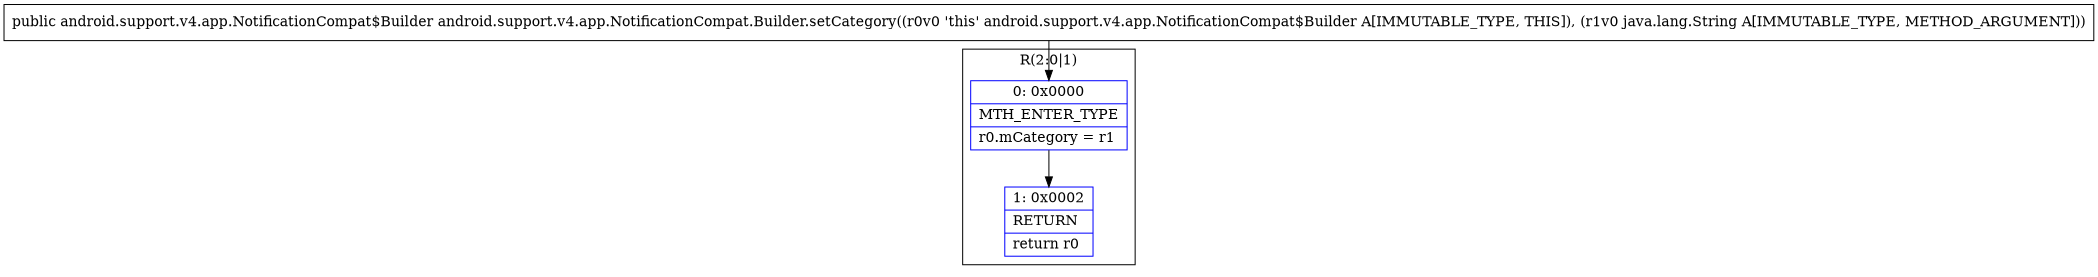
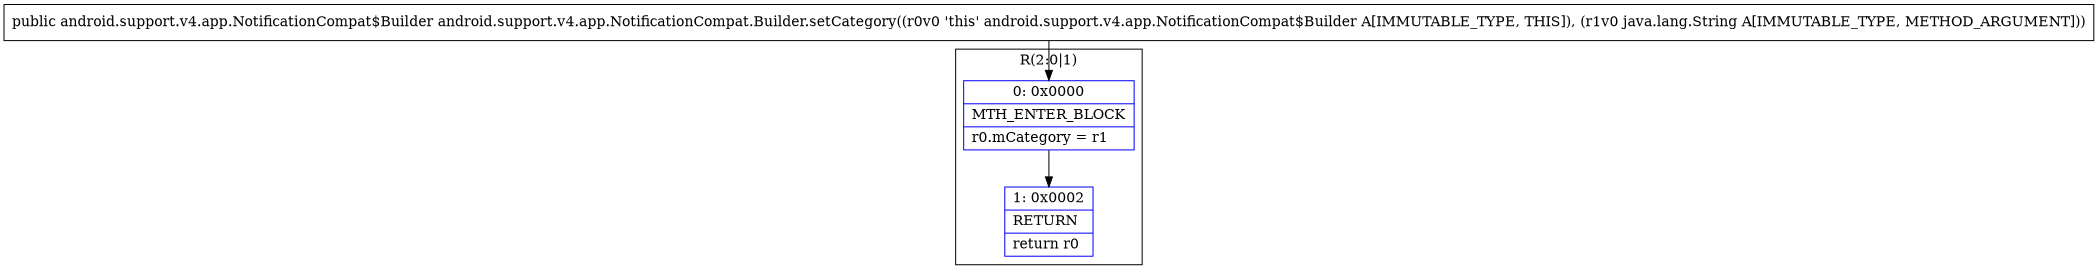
(1049, 115) -> (1049, 115)
